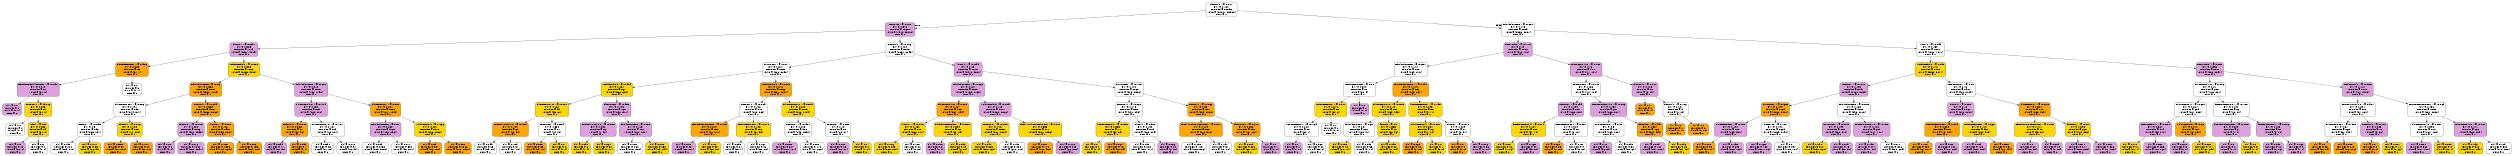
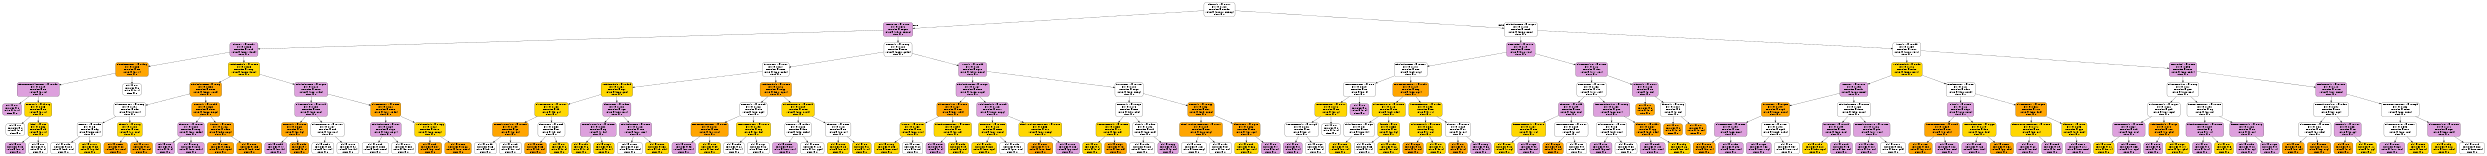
(1645, 109) -> (1645, 109)
(838, 148) -> (838, 148)
(2105, 148) -> none
